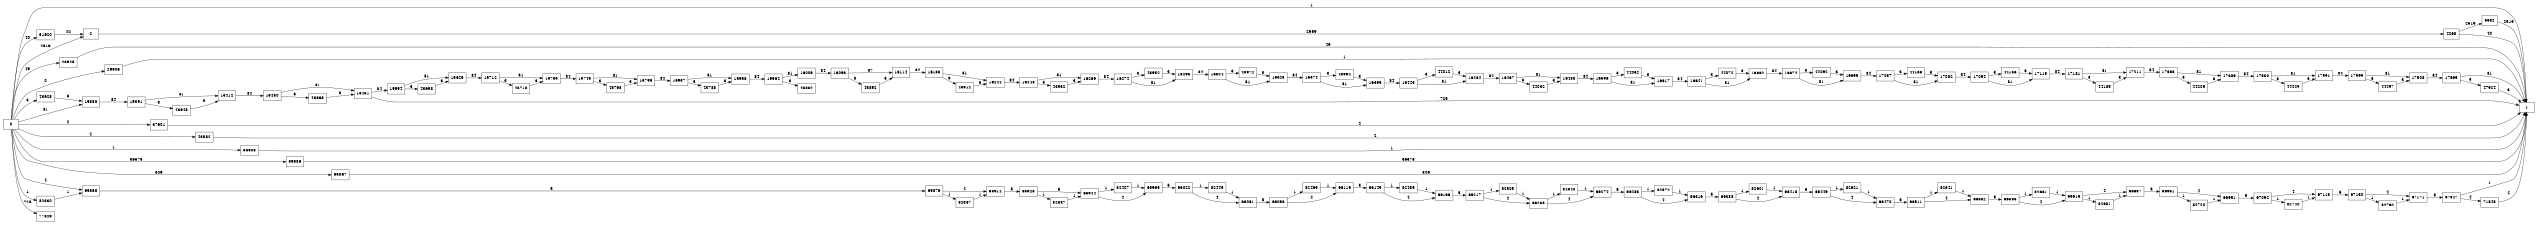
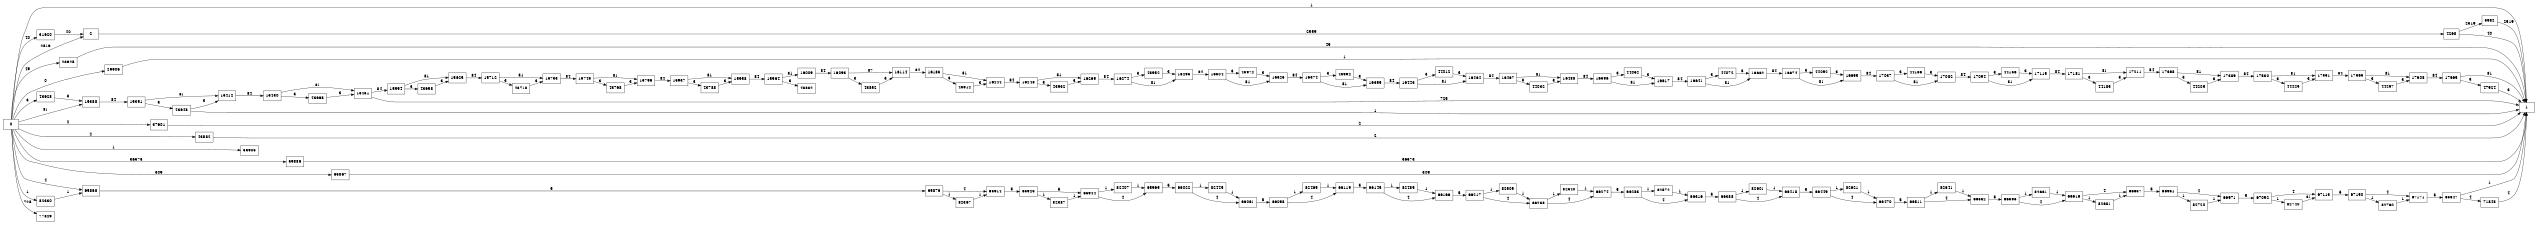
(1402, 150) -> (1353, 113)
(2309, 197) -> (2309, 197)
(2451, 197) -> (2451, 197)
(2230, 198) -> (2230, 198)
